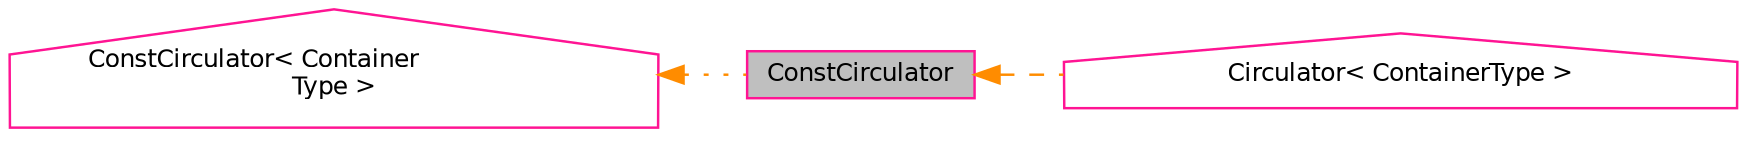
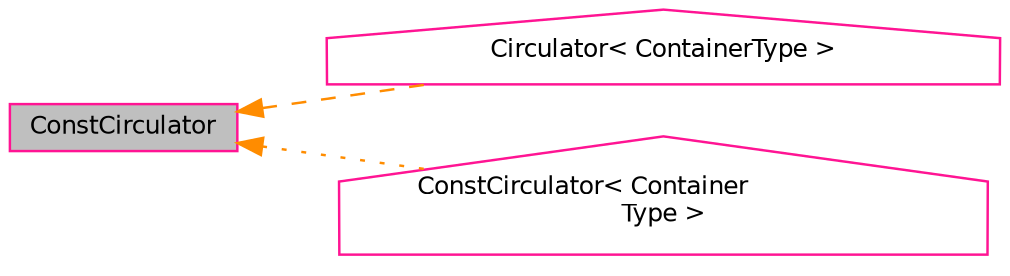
(715, 75) -> (344, 158)
